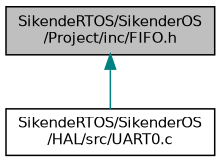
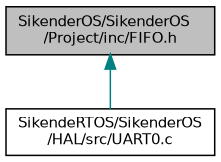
(110, 31) -> (110, 31)
